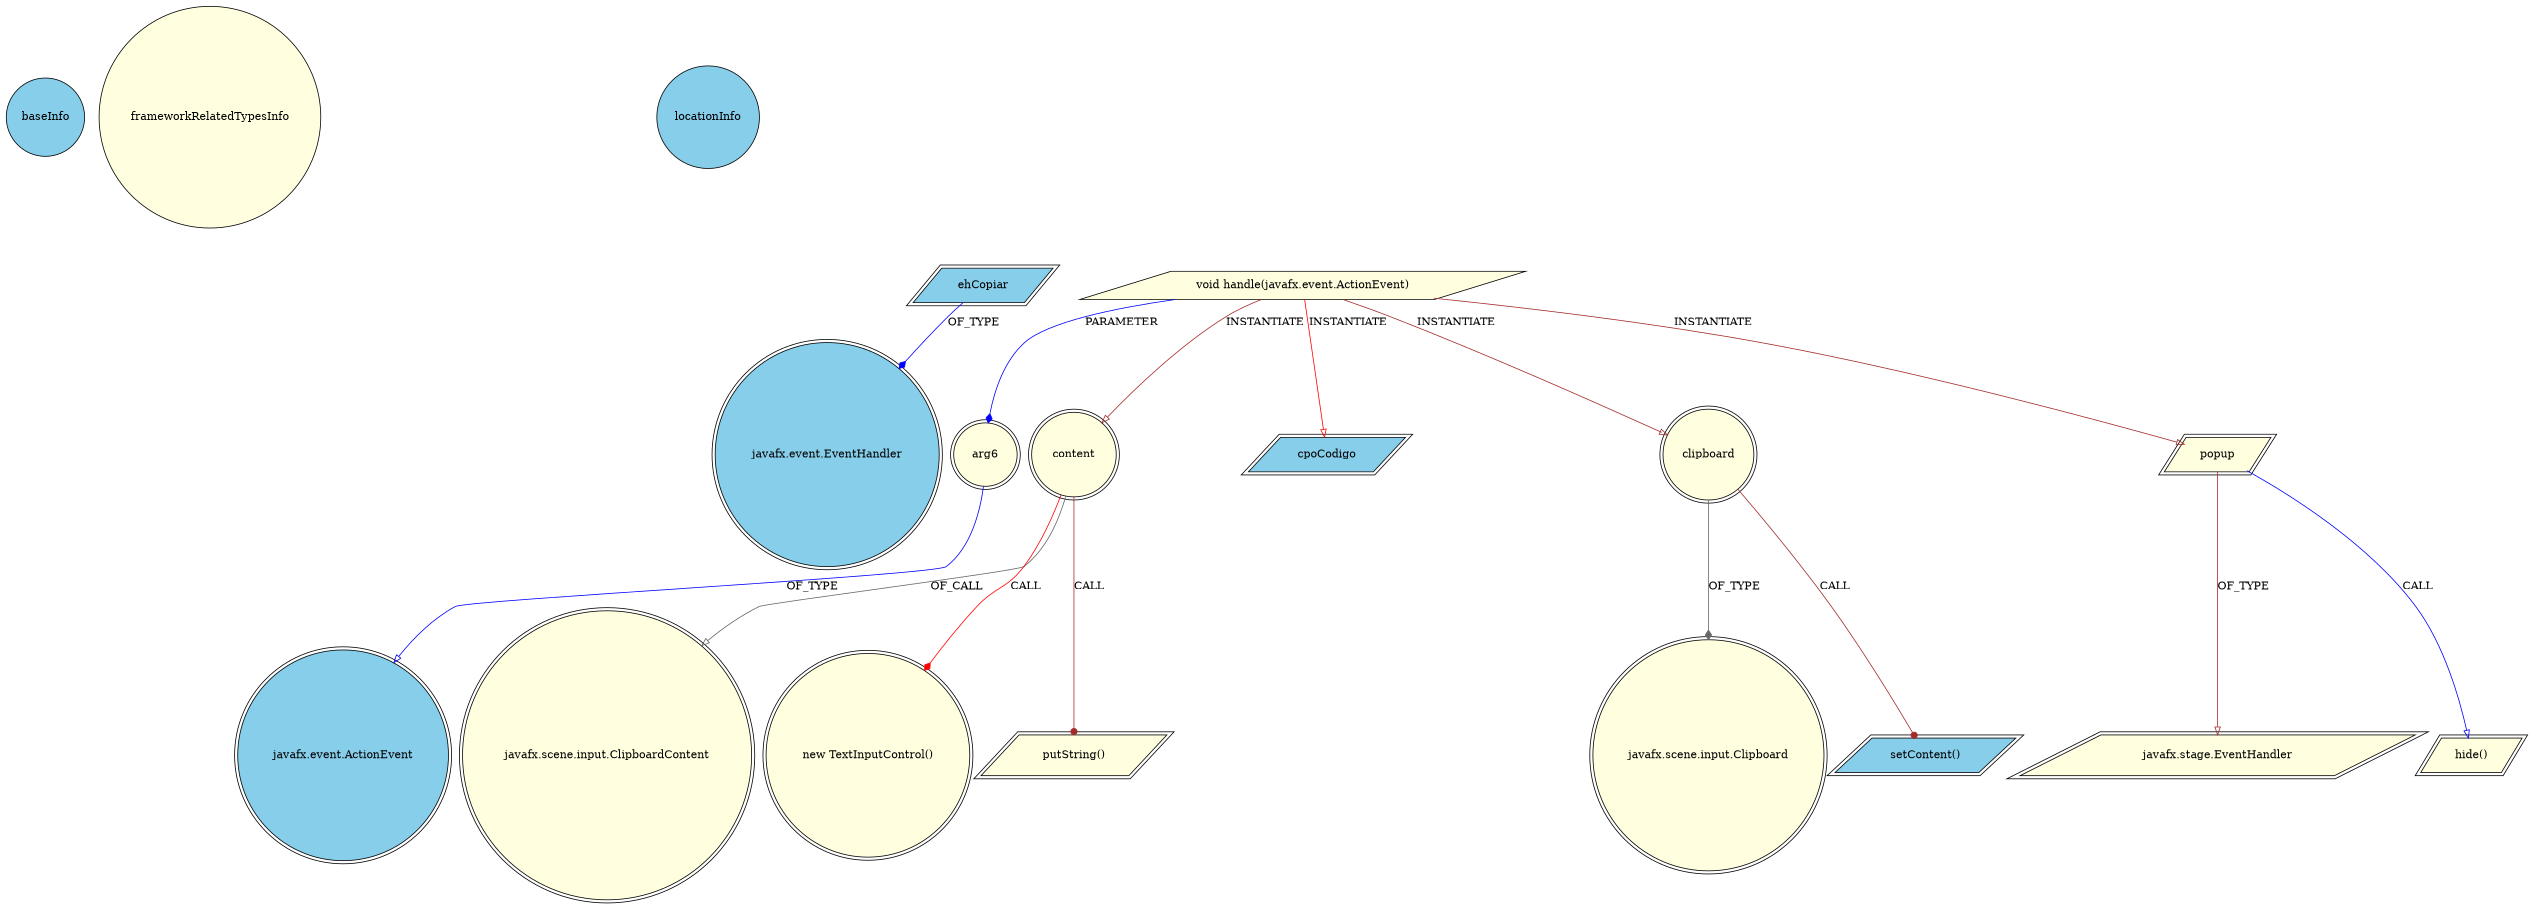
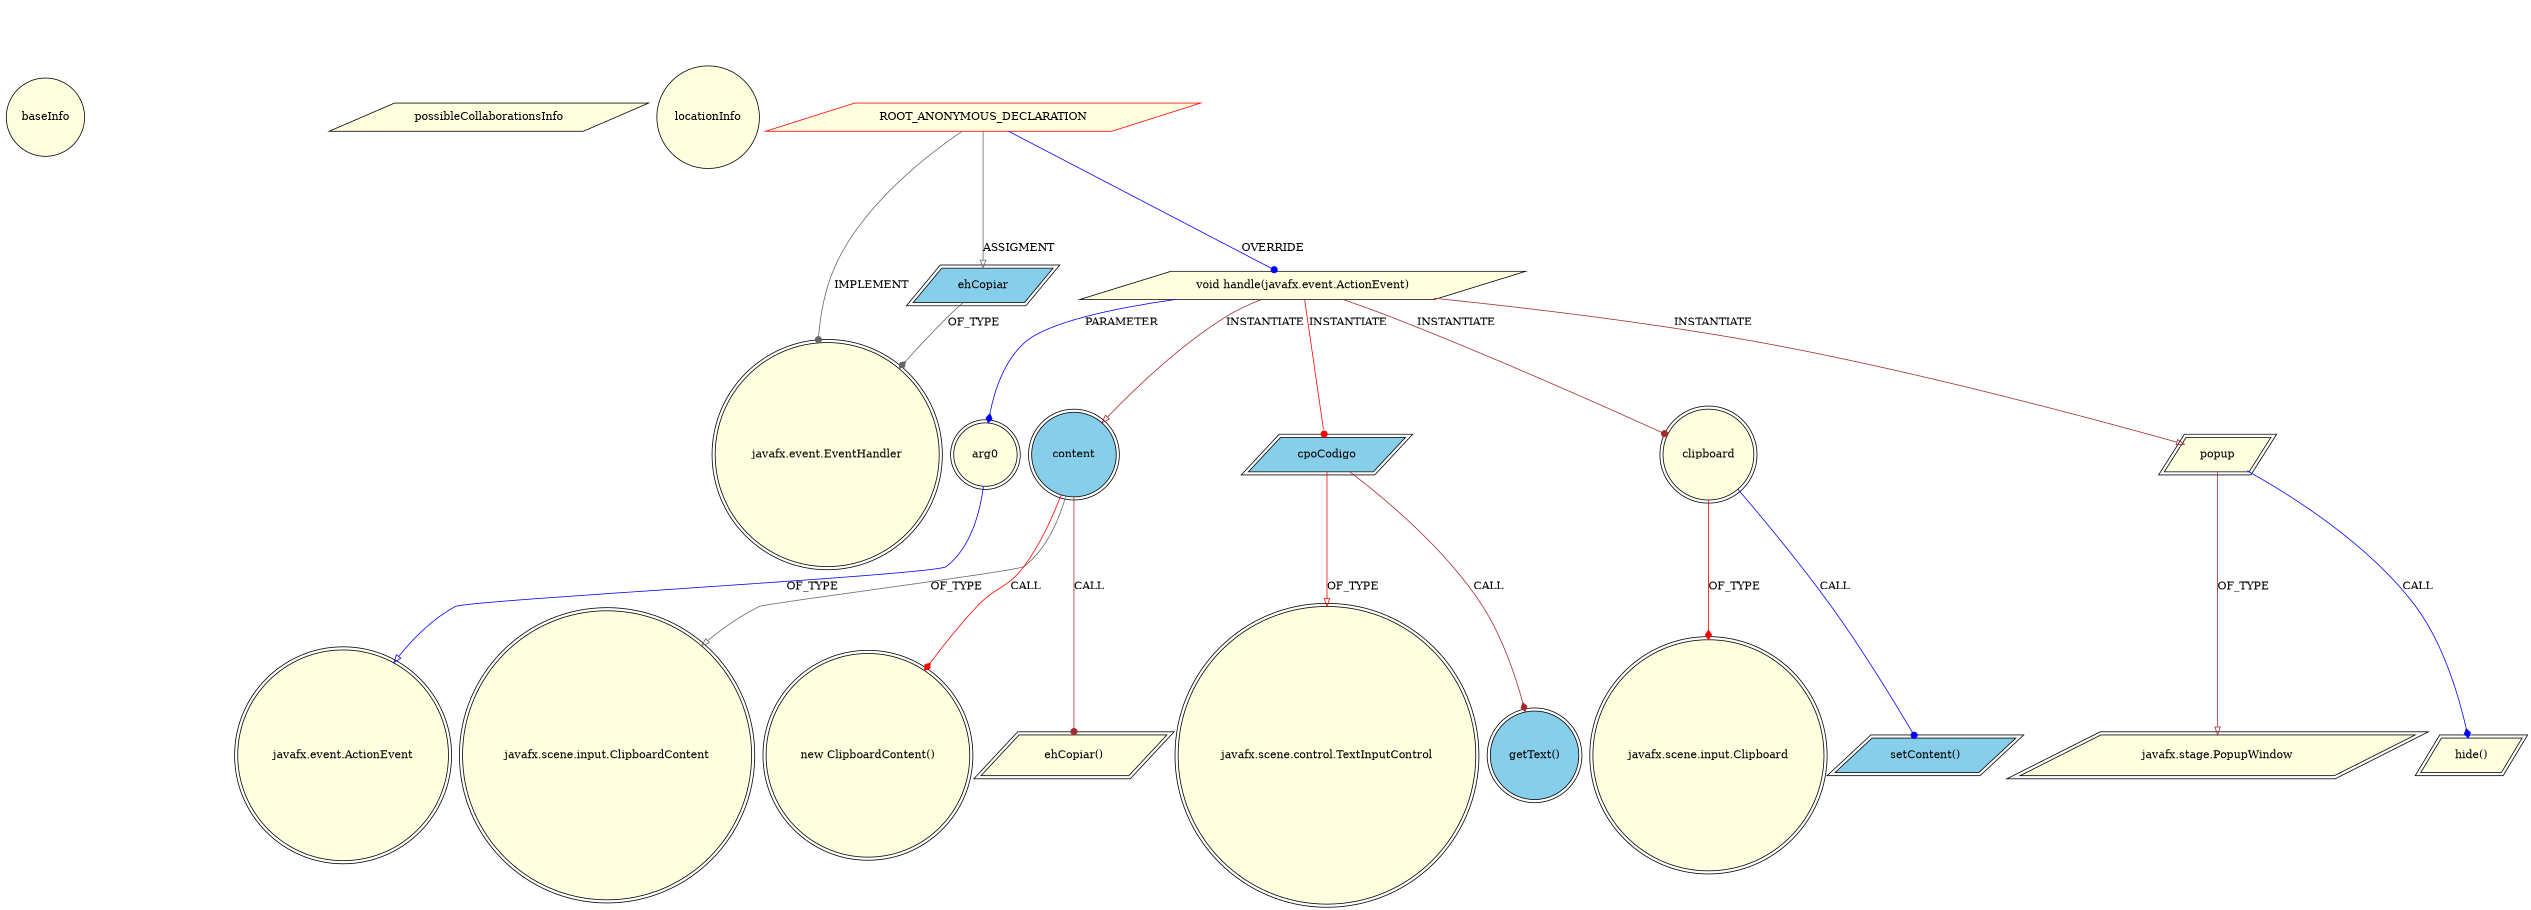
(45, 117) -> (45, 117)
(210, 117) -> none
none -> (489, 117)
(708, 117) -> (708, 117)
none -> (983, 117)
(933, 331) -> (933, 331)
(1504, 363) -> (1504, 363)
(1314, 364) -> (1314, 364)
(827, 455) -> (827, 455)
(985, 455) -> (985, 455)
(1074, 455) -> (1074, 455)
(1708, 565) -> (1708, 565)
(2388, 575) -> (2388, 575)
(957, 587) -> (957, 587)
(1831, 606) -> (1831, 606)
(343, 755) -> (343, 755)
(868, 755) -> (868, 755)
(1074, 755) -> (1074, 755)
none -> (1327, 755)
none -> (1535, 755)
(2218, 755) -> (2218, 755)
